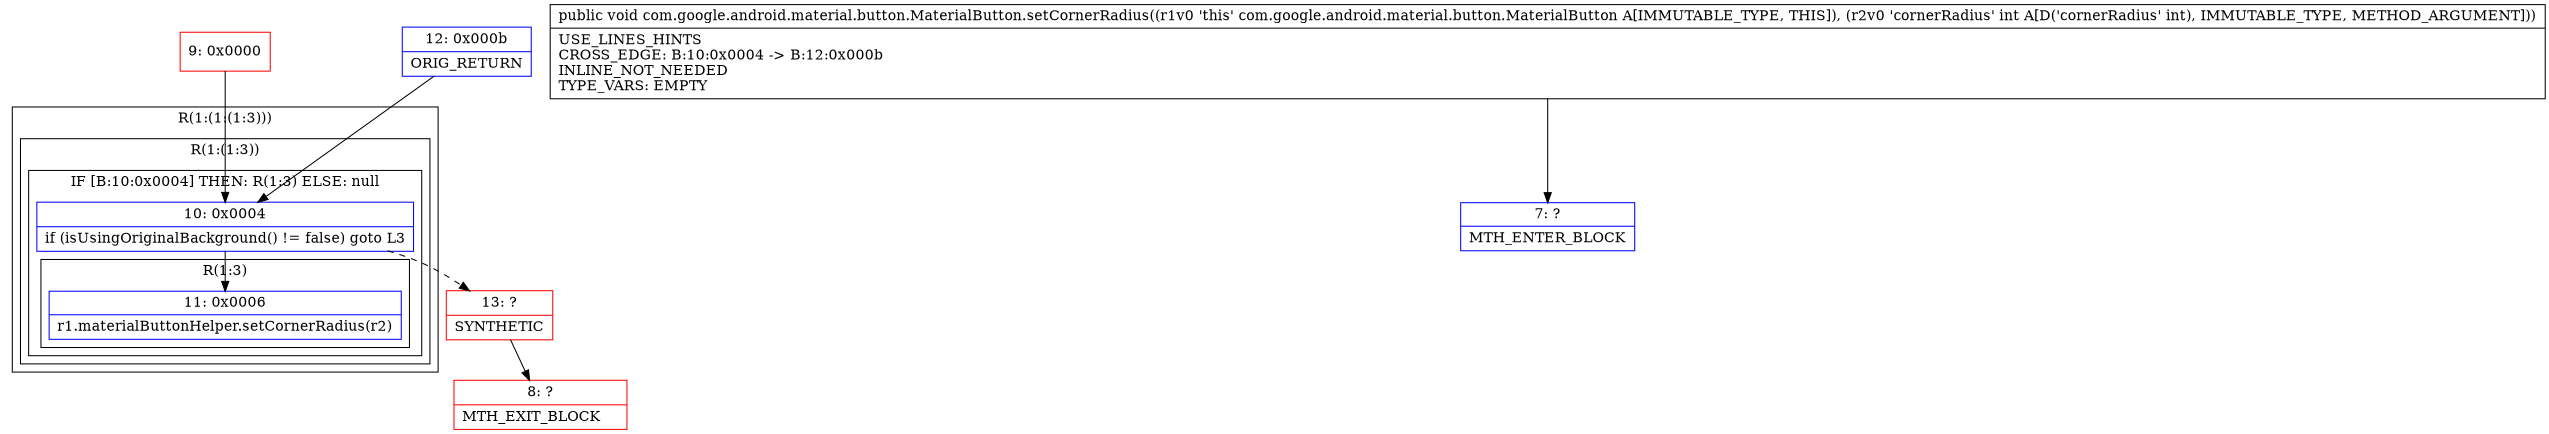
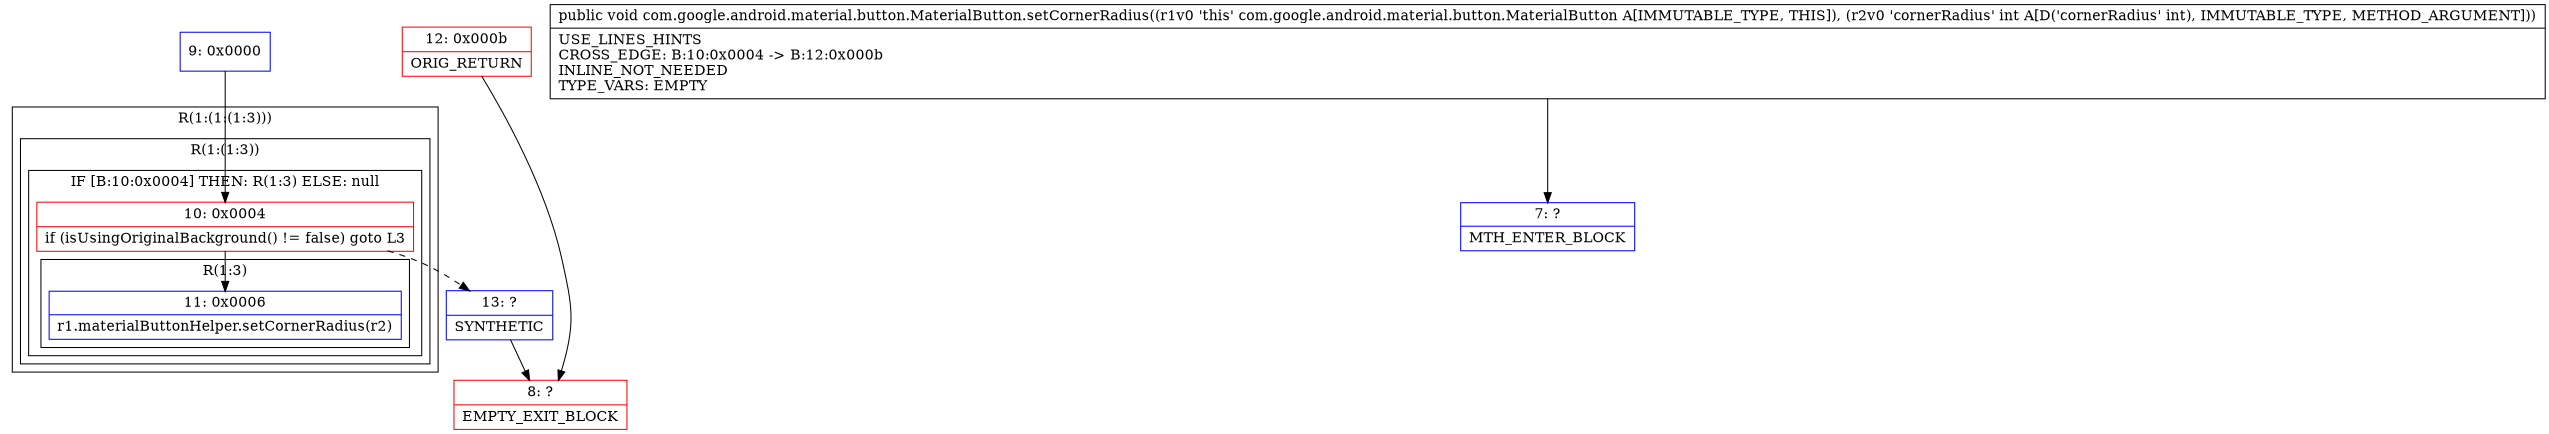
(225, 52) -> (225, 52)
(467, 52) -> (467, 52)
(359, 130) -> (550, 217)
(225, 227) -> (225, 227)
(500, 315) -> (500, 315)
(532, 417) -> (540, 417)
